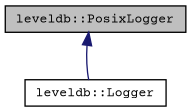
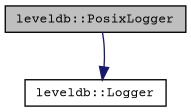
(87, 63) -> (104, 50)
